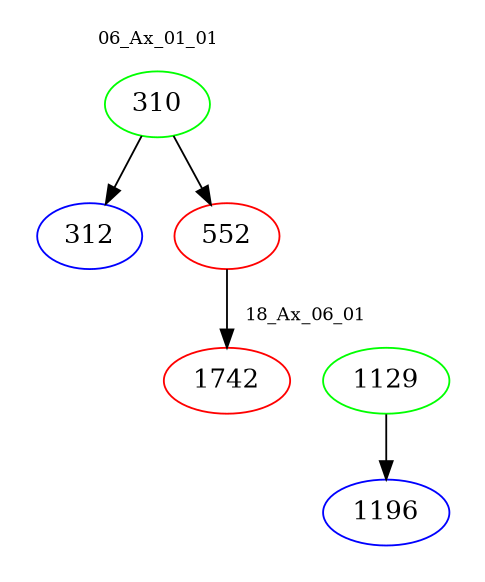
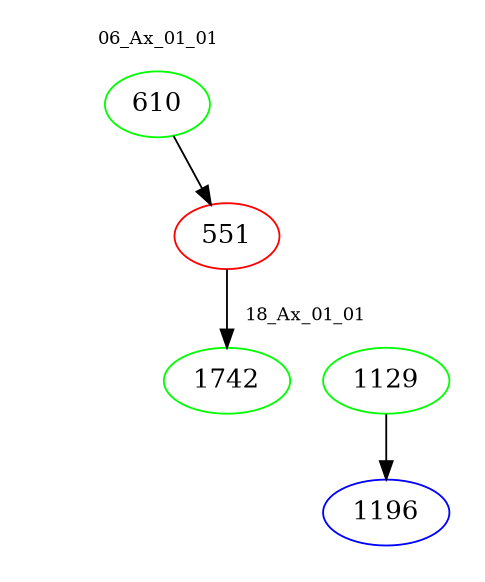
(157, 104) -> (157, 104)
(90, 236) -> none
(227, 236) -> (227, 236)
(306, 316) -> (306, 316)
(227, 381) -> (227, 381)
